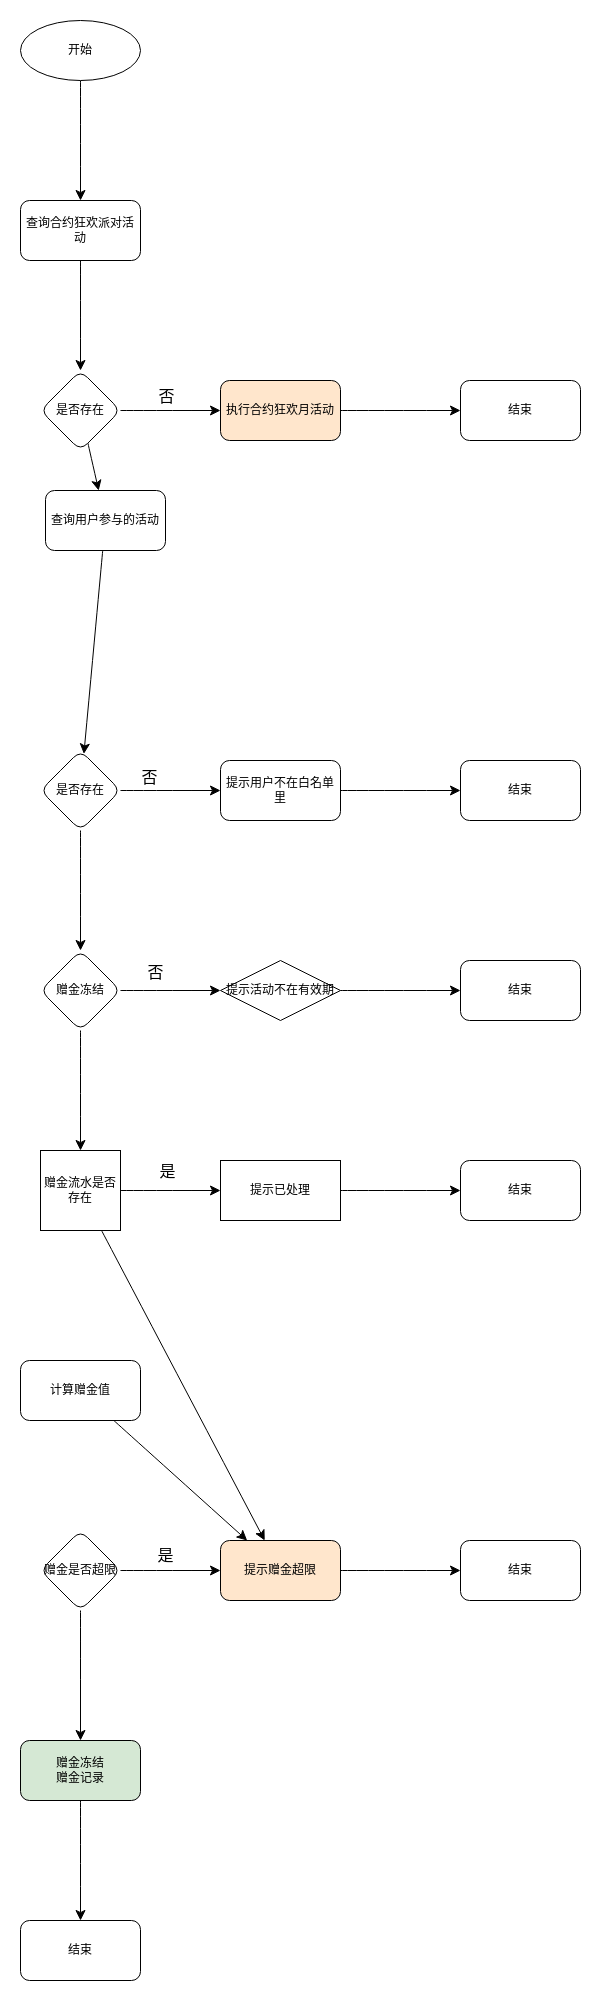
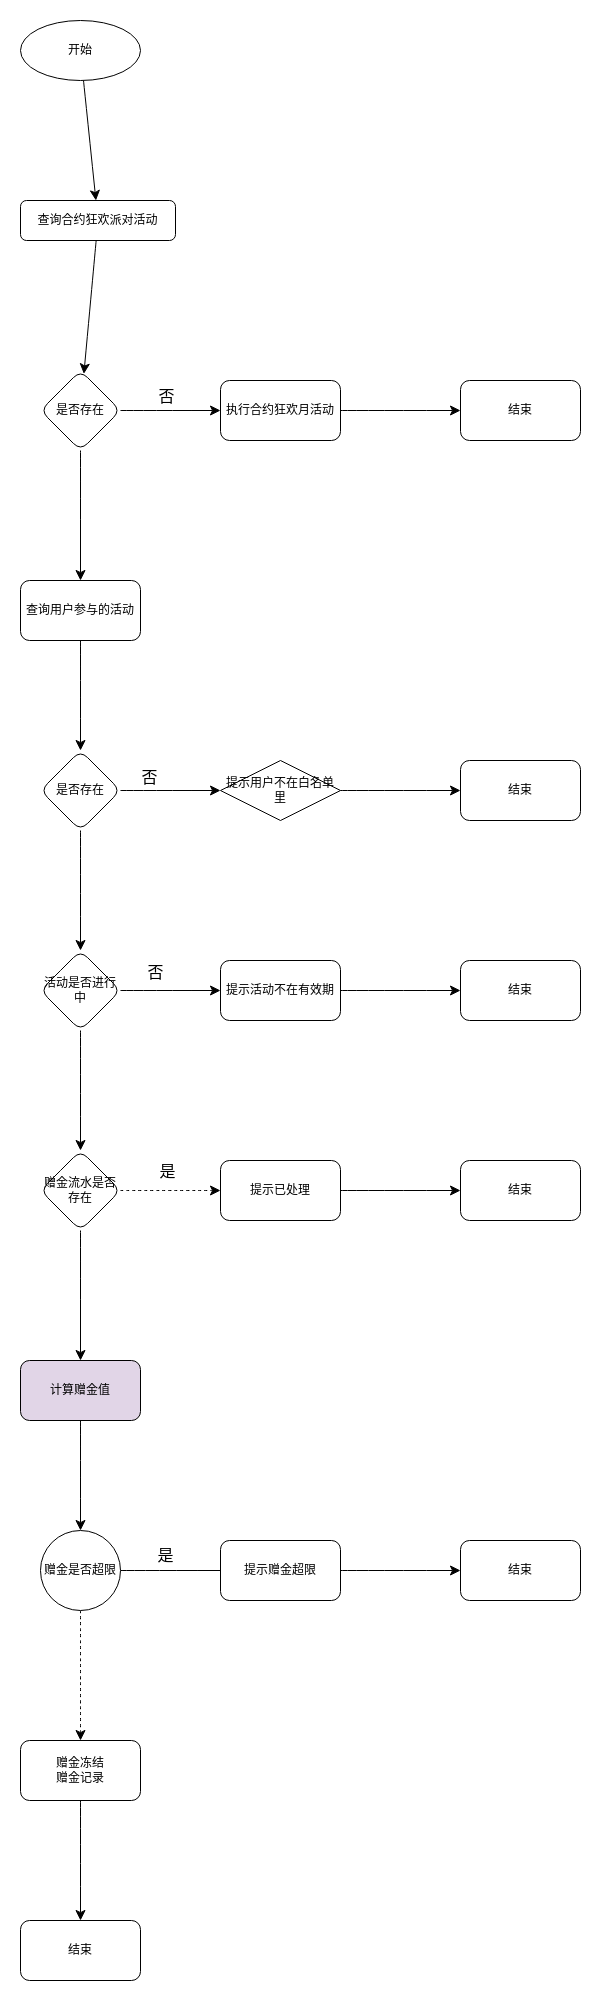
(81, 231) -> (98, 221)
(281, 411) -> (281, 411)
(106, 521) -> (81, 611)
(281, 791) -> (281, 791)
(81, 991) -> (81, 991)
(281, 991) -> (281, 991)
(81, 1191) -> (81, 1191)
(166, 1191) -> (166, 1191)
(281, 1191) -> (281, 1191)
(182, 1383) -> (81, 1292)
(81, 1391) -> (81, 1391)
(178, 1478) -> (81, 1472)
(81, 1571) -> (81, 1571)
(211, 1571) -> (214, 1571)
(281, 1571) -> (281, 1571)
(81, 1671) -> (81, 1671)
(81, 1771) -> (81, 1771)
